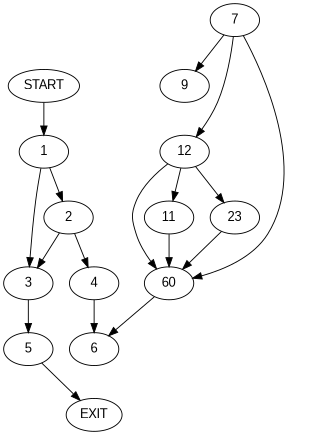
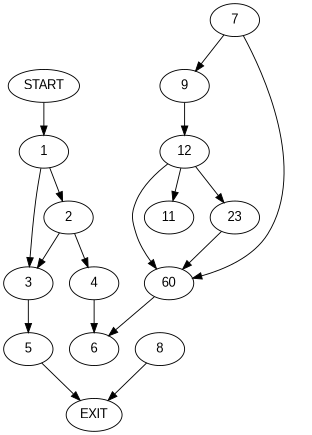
(224, 85) -> (185, 114)
(169, 246) -> none
none -> (160, 349)
